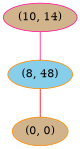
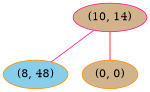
(40, 103) -> (110, 46)
